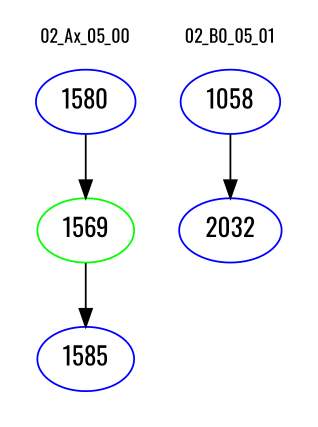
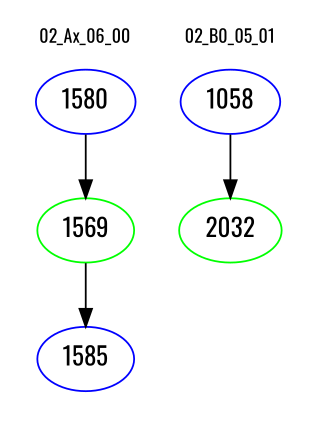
(86, 38) -> (86, 38)
(230, 230) -> (230, 230)
